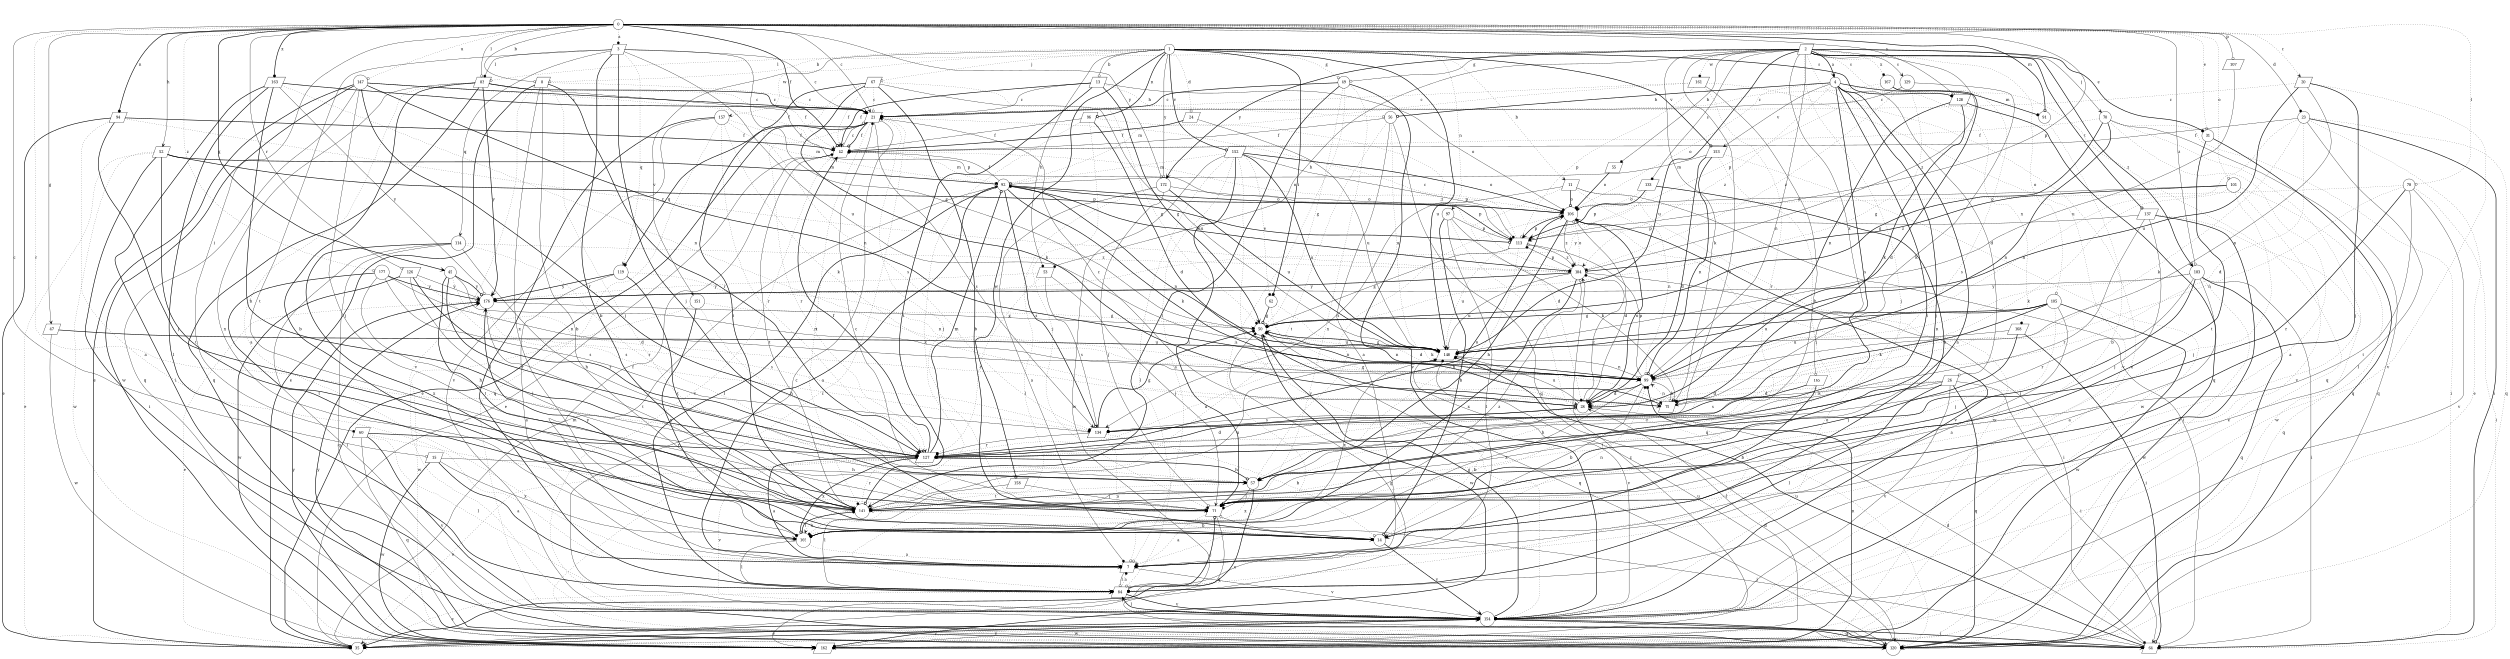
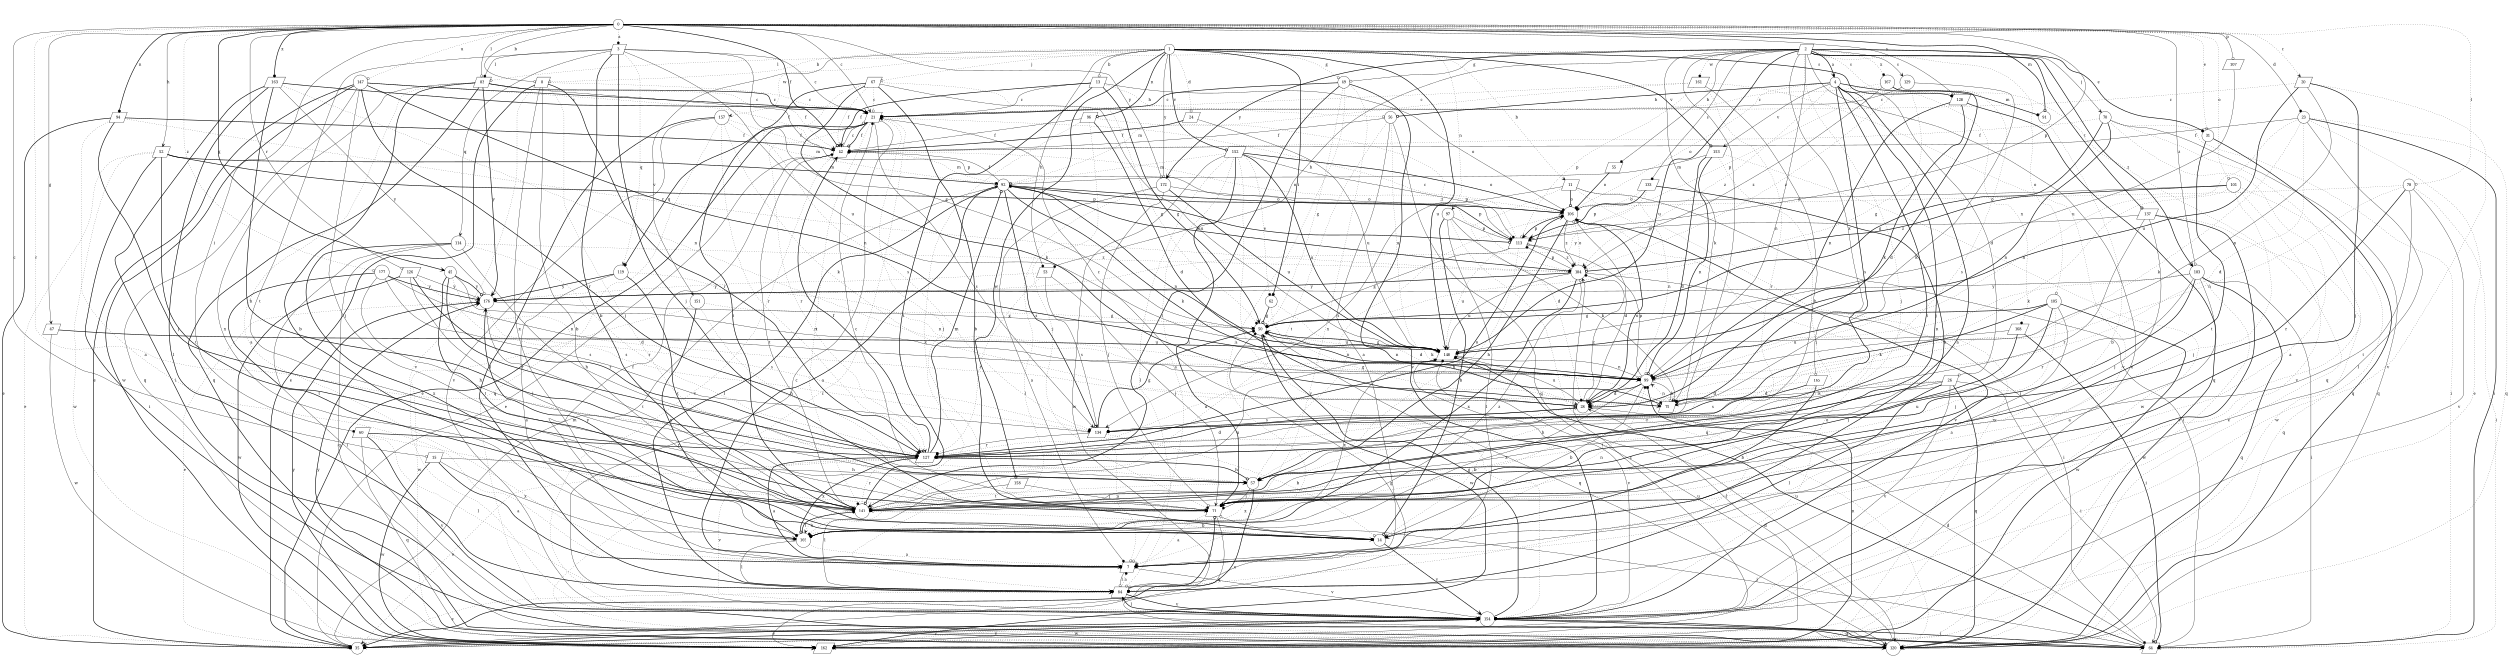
(1883, 180) -> (1739, 186)
(1738, 326) -> (1394, 472)
(1535, 624) -> (1535, 624)
